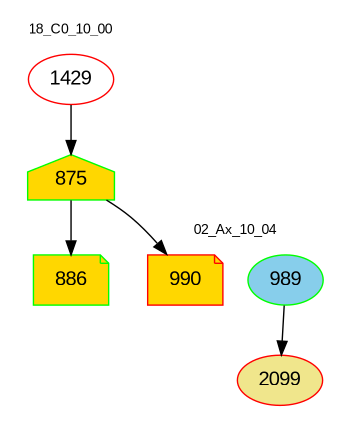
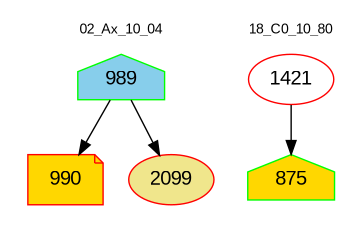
(71, 30) -> (291, 30)
(71, 79) -> (291, 79)
(146, 231) -> (98, 121)
(71, 280) -> none
(286, 280) -> (121, 79)
